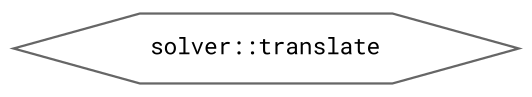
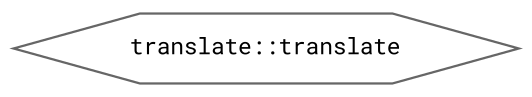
(266, 48) -> (266, 48)
